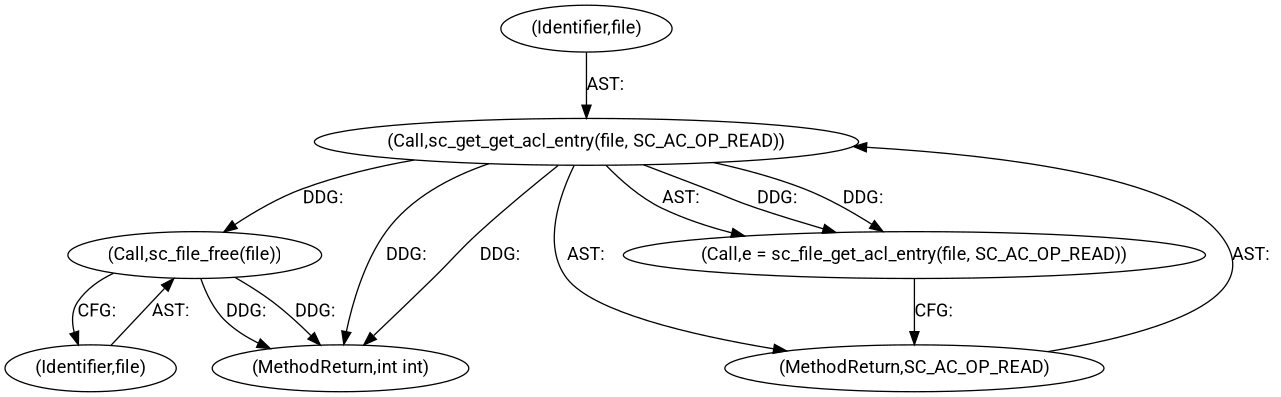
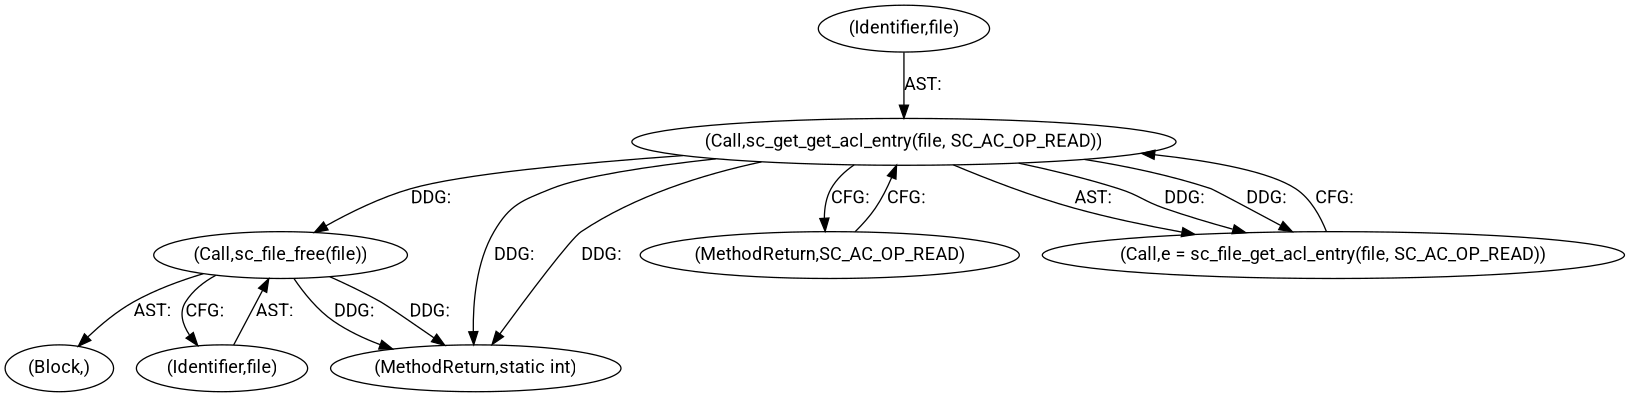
(589, 255) -> (853, 198)
(1254, 255) -> (909, 198)
(914, 305) -> (1253, 172)
none -> (59, 368)
(340, 368) -> (476, 368)
